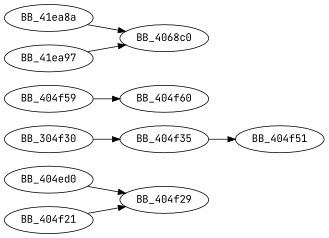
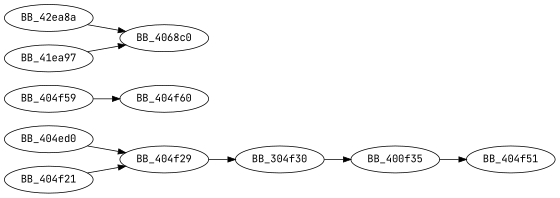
(49, 18) -> (49, 18)
(164, 139) -> (395, 159)
none -> (218, 159)
